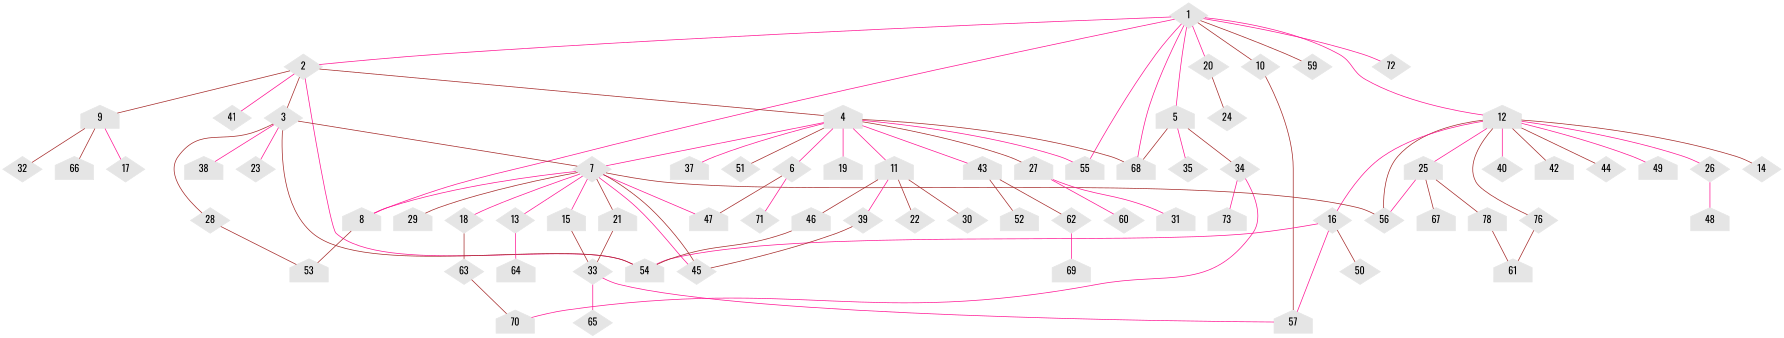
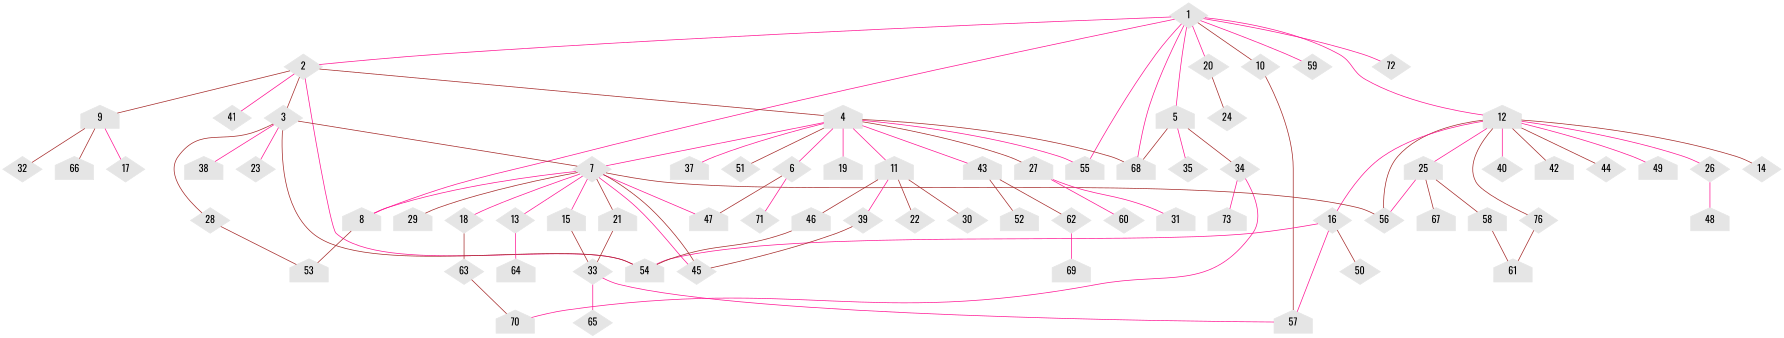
(1251, 40) -> (1251, 40)
(1487, 220) -> (1487, 220)
